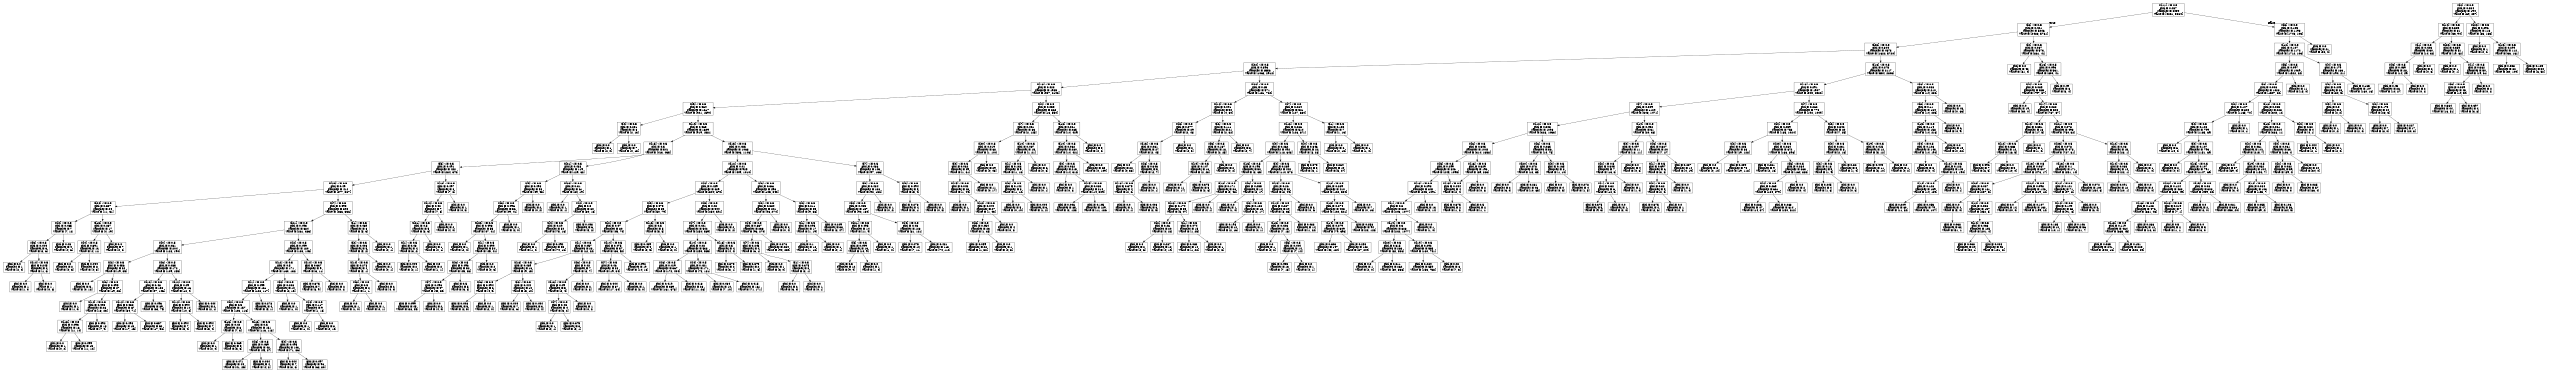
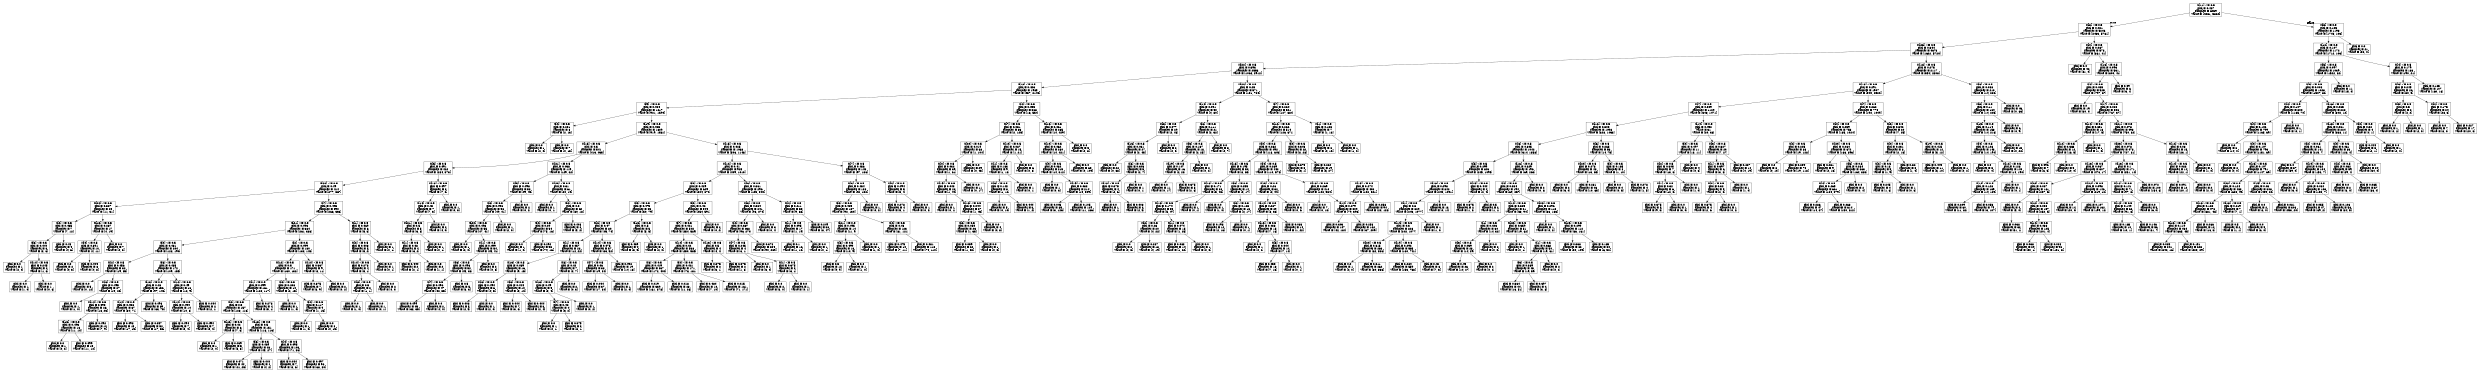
(1644, 129) -> (1703, 129)
(1466, 177) -> (1517, 177)
(1335, 197) -> (1332, 197)
